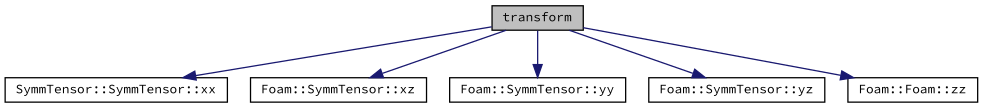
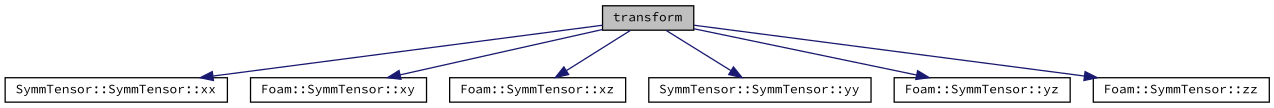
none -> (339, 90)
(538, 90) -> (760, 90)
(913, 90) -> (1181, 90)
